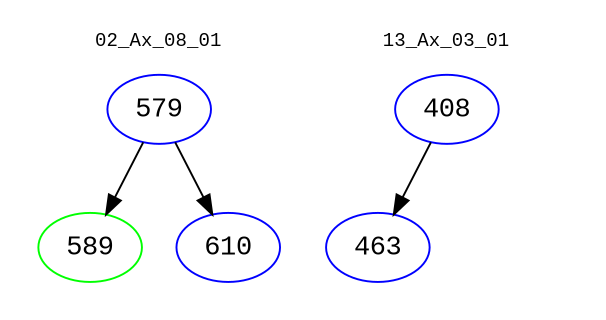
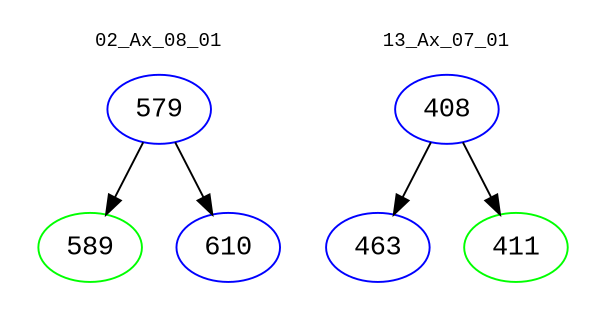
(447, 41) -> (447, 41)
none -> (516, 247)
